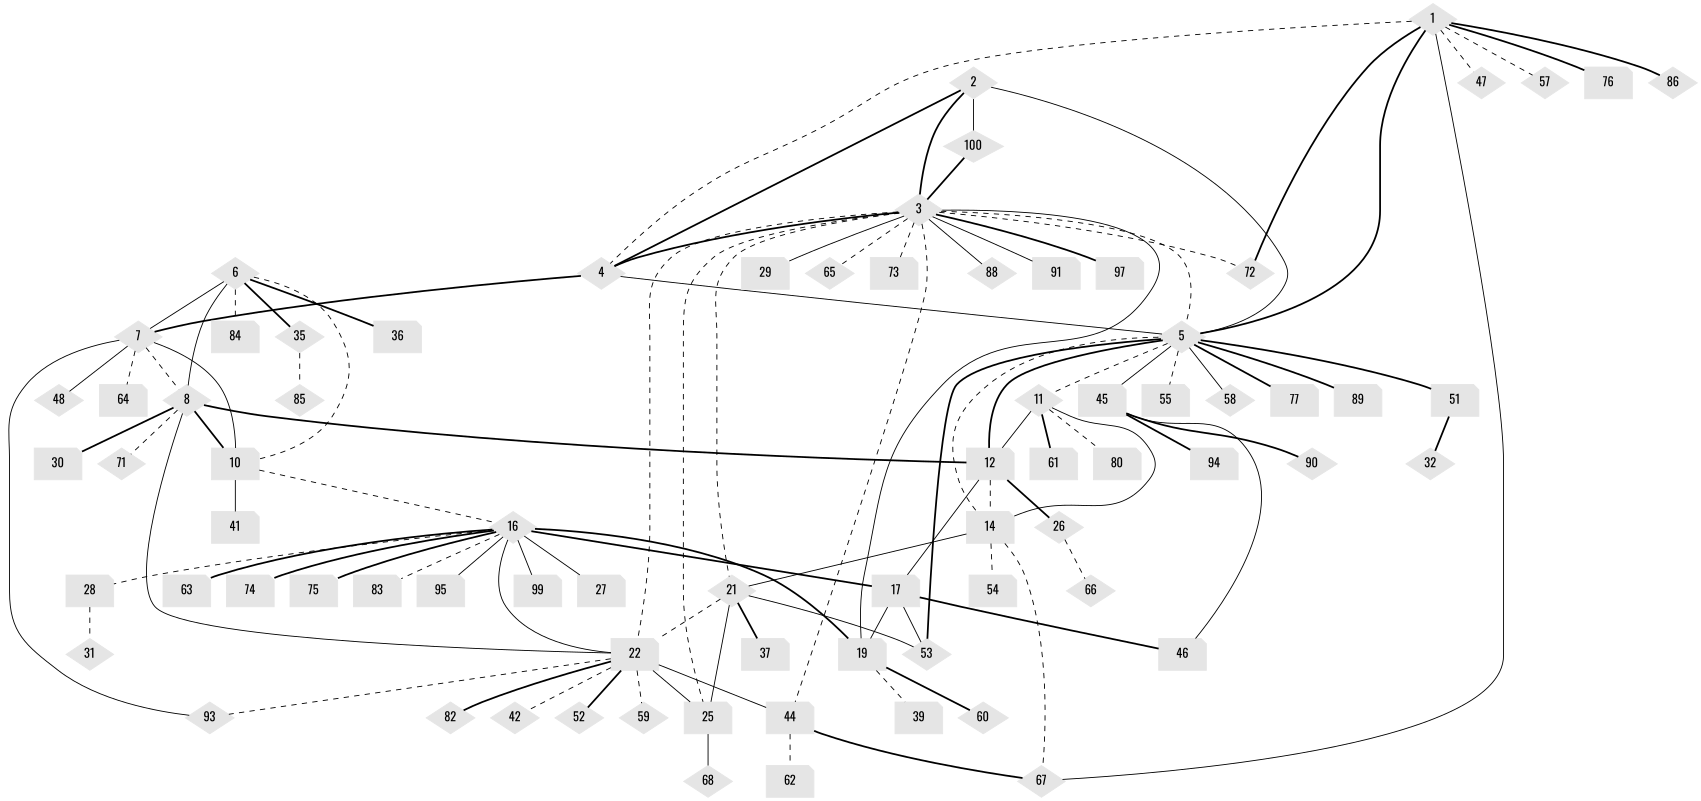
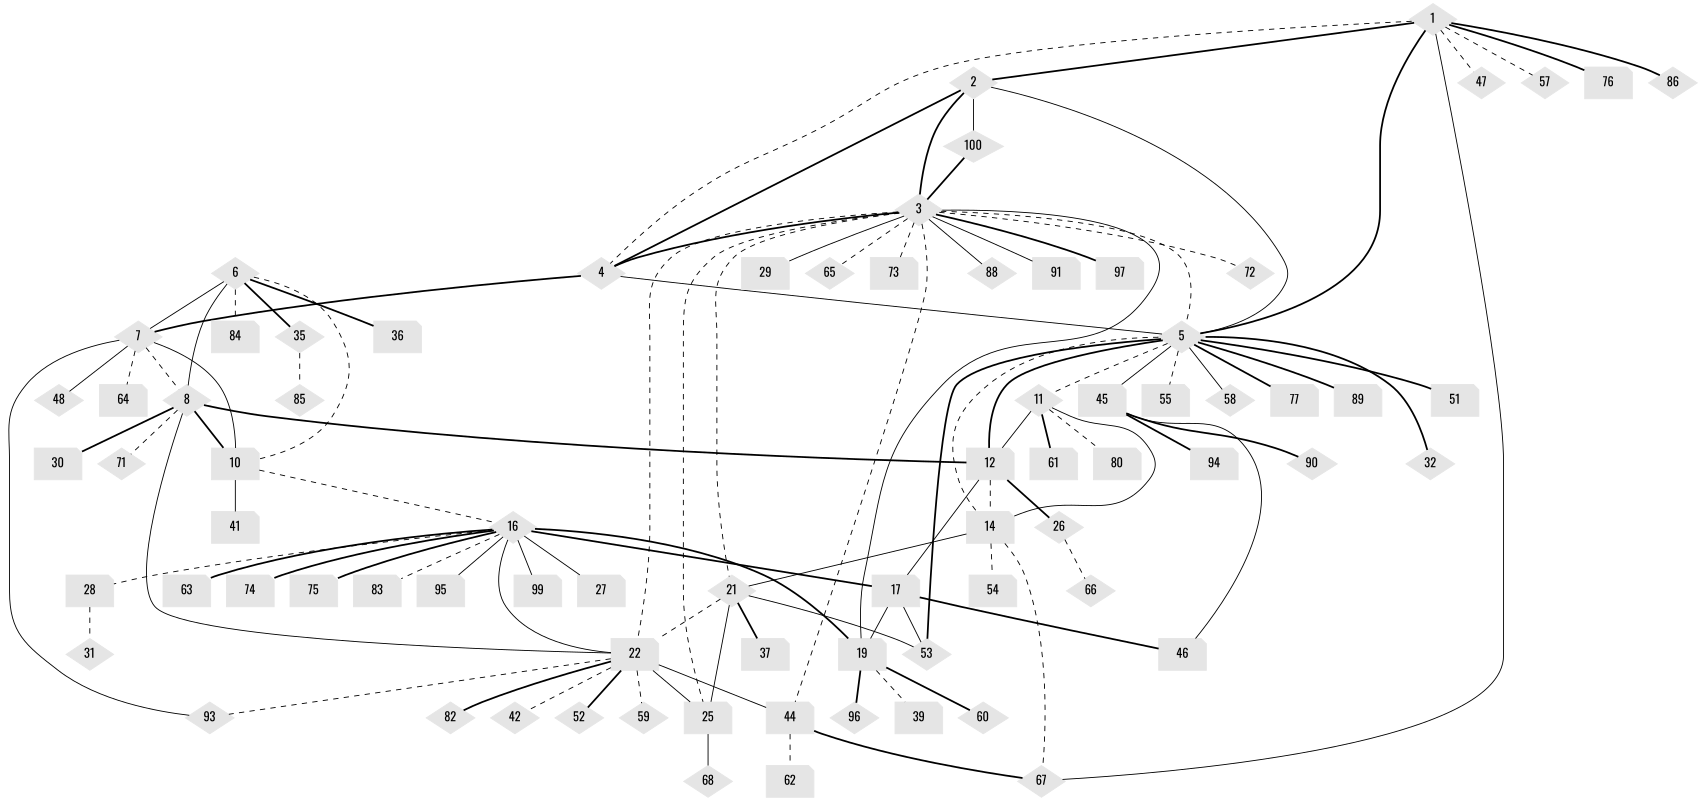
(1321, 131) -> (1203, 51)
(1442, 434) -> (1338, 357)
none -> (854, 718)
